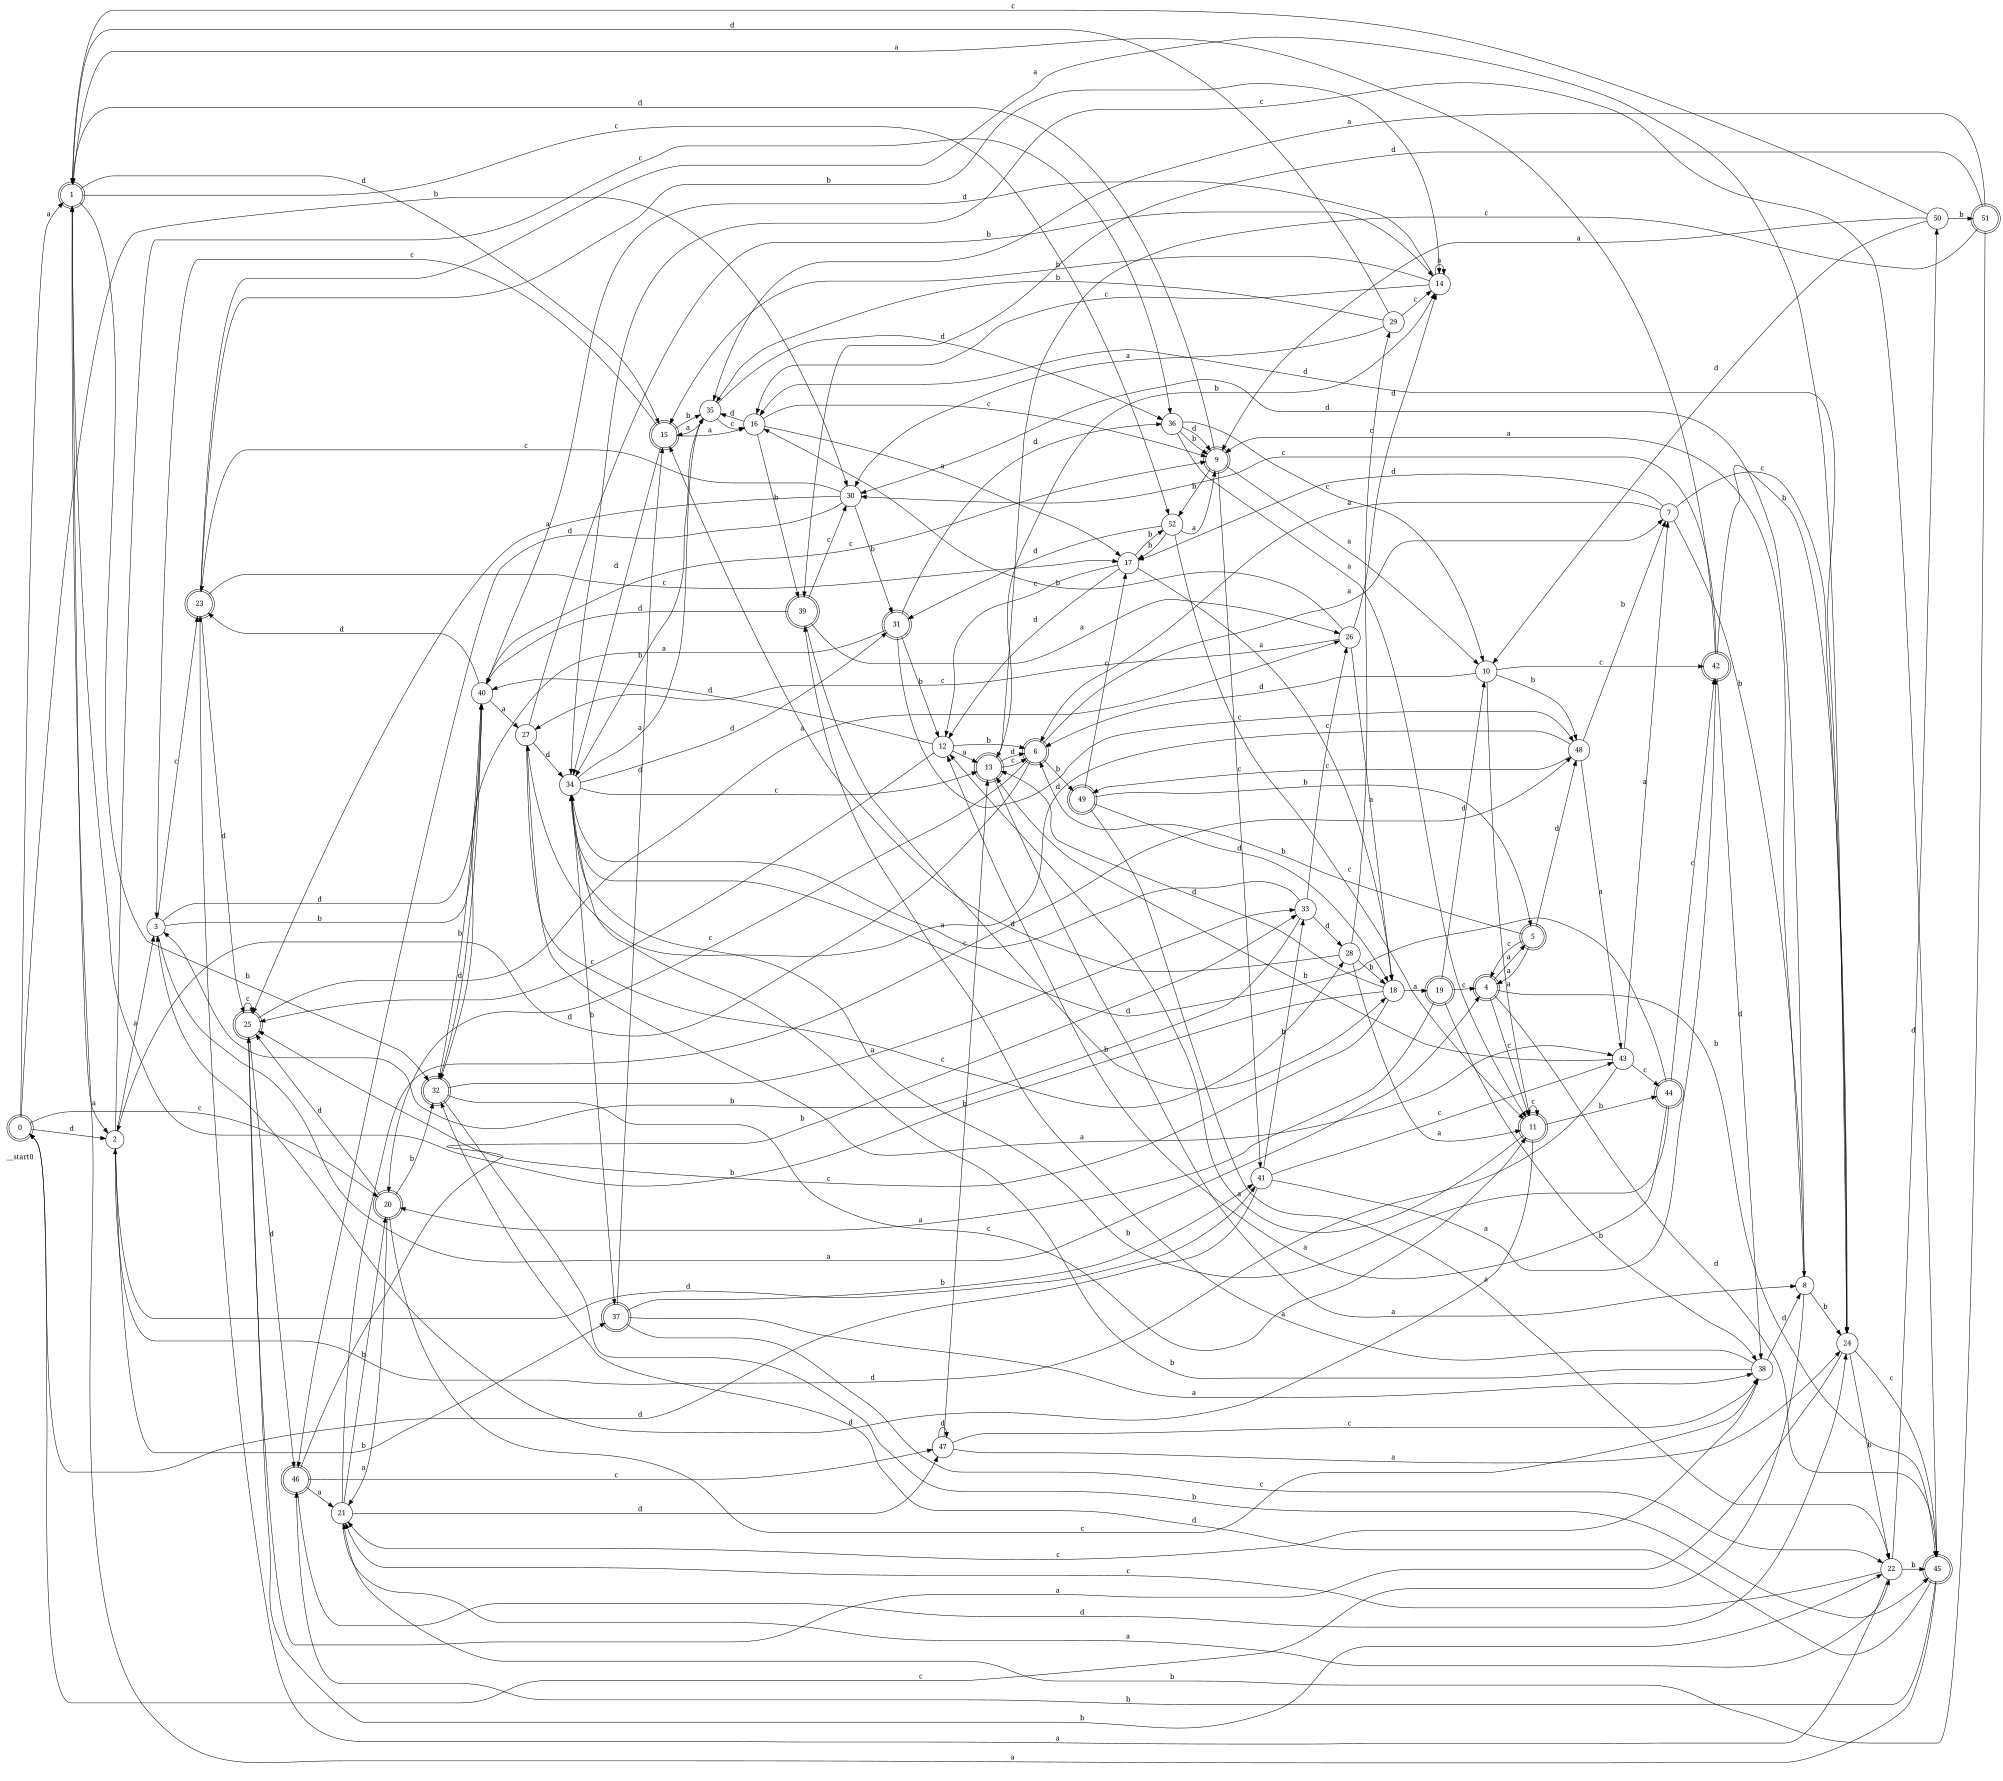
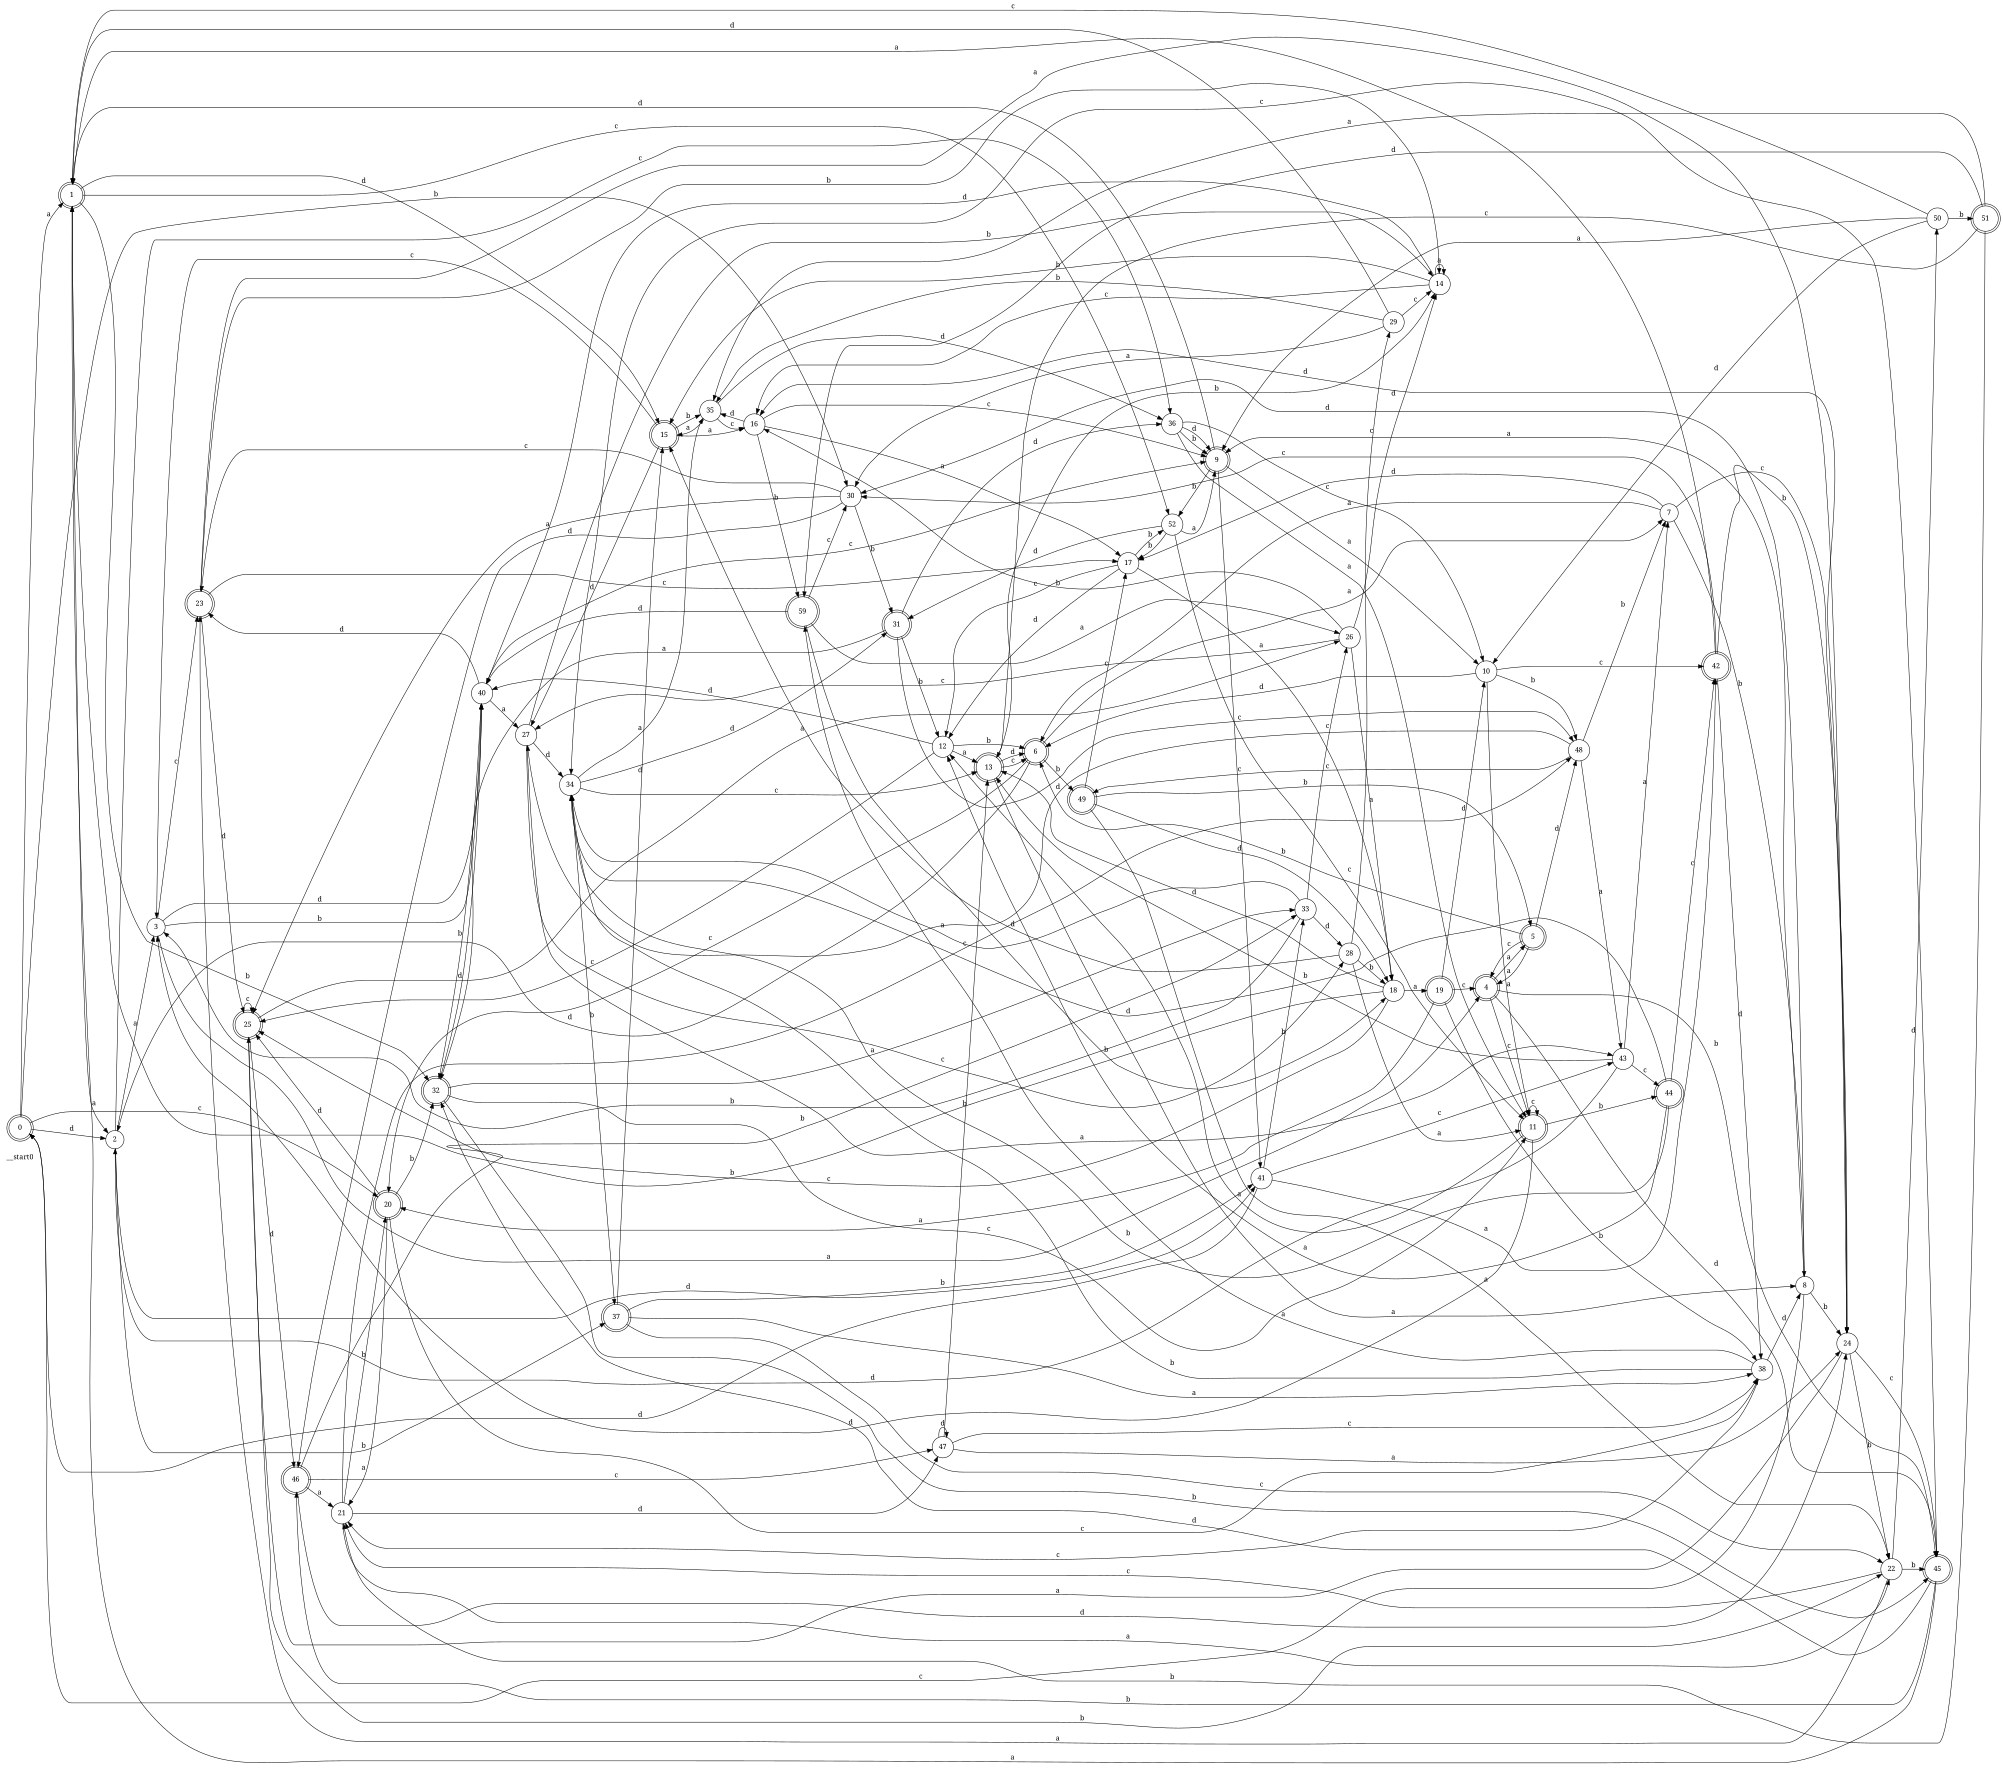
(674, 606) -> none
(618, 608) -> (600, 577)
(803, 612) -> (803, 612)
